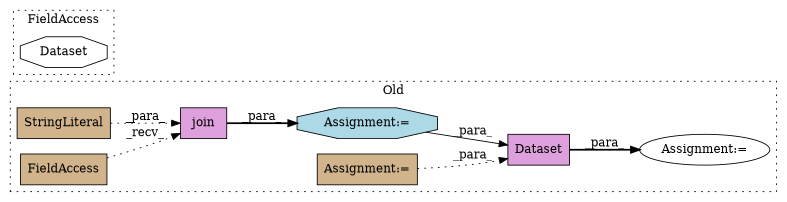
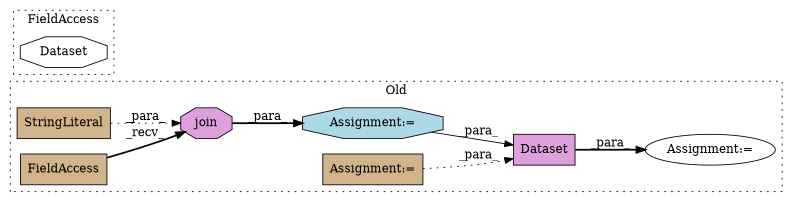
(204, 123) -> (206, 123)
(140, 148) -> (142, 147)
